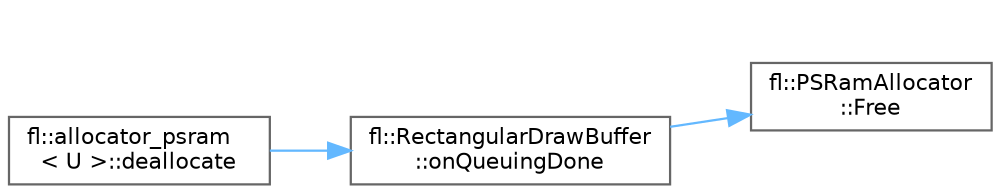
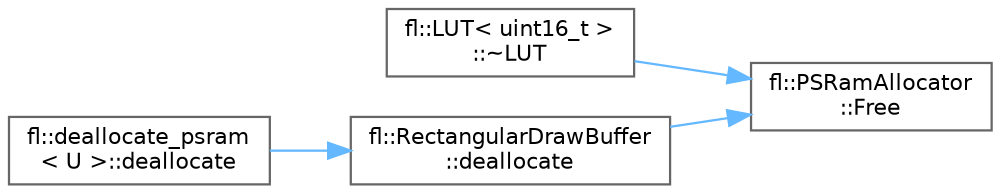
none -> (510, 43)
(139, 151) -> (139, 151)
(510, 151) -> (510, 151)
